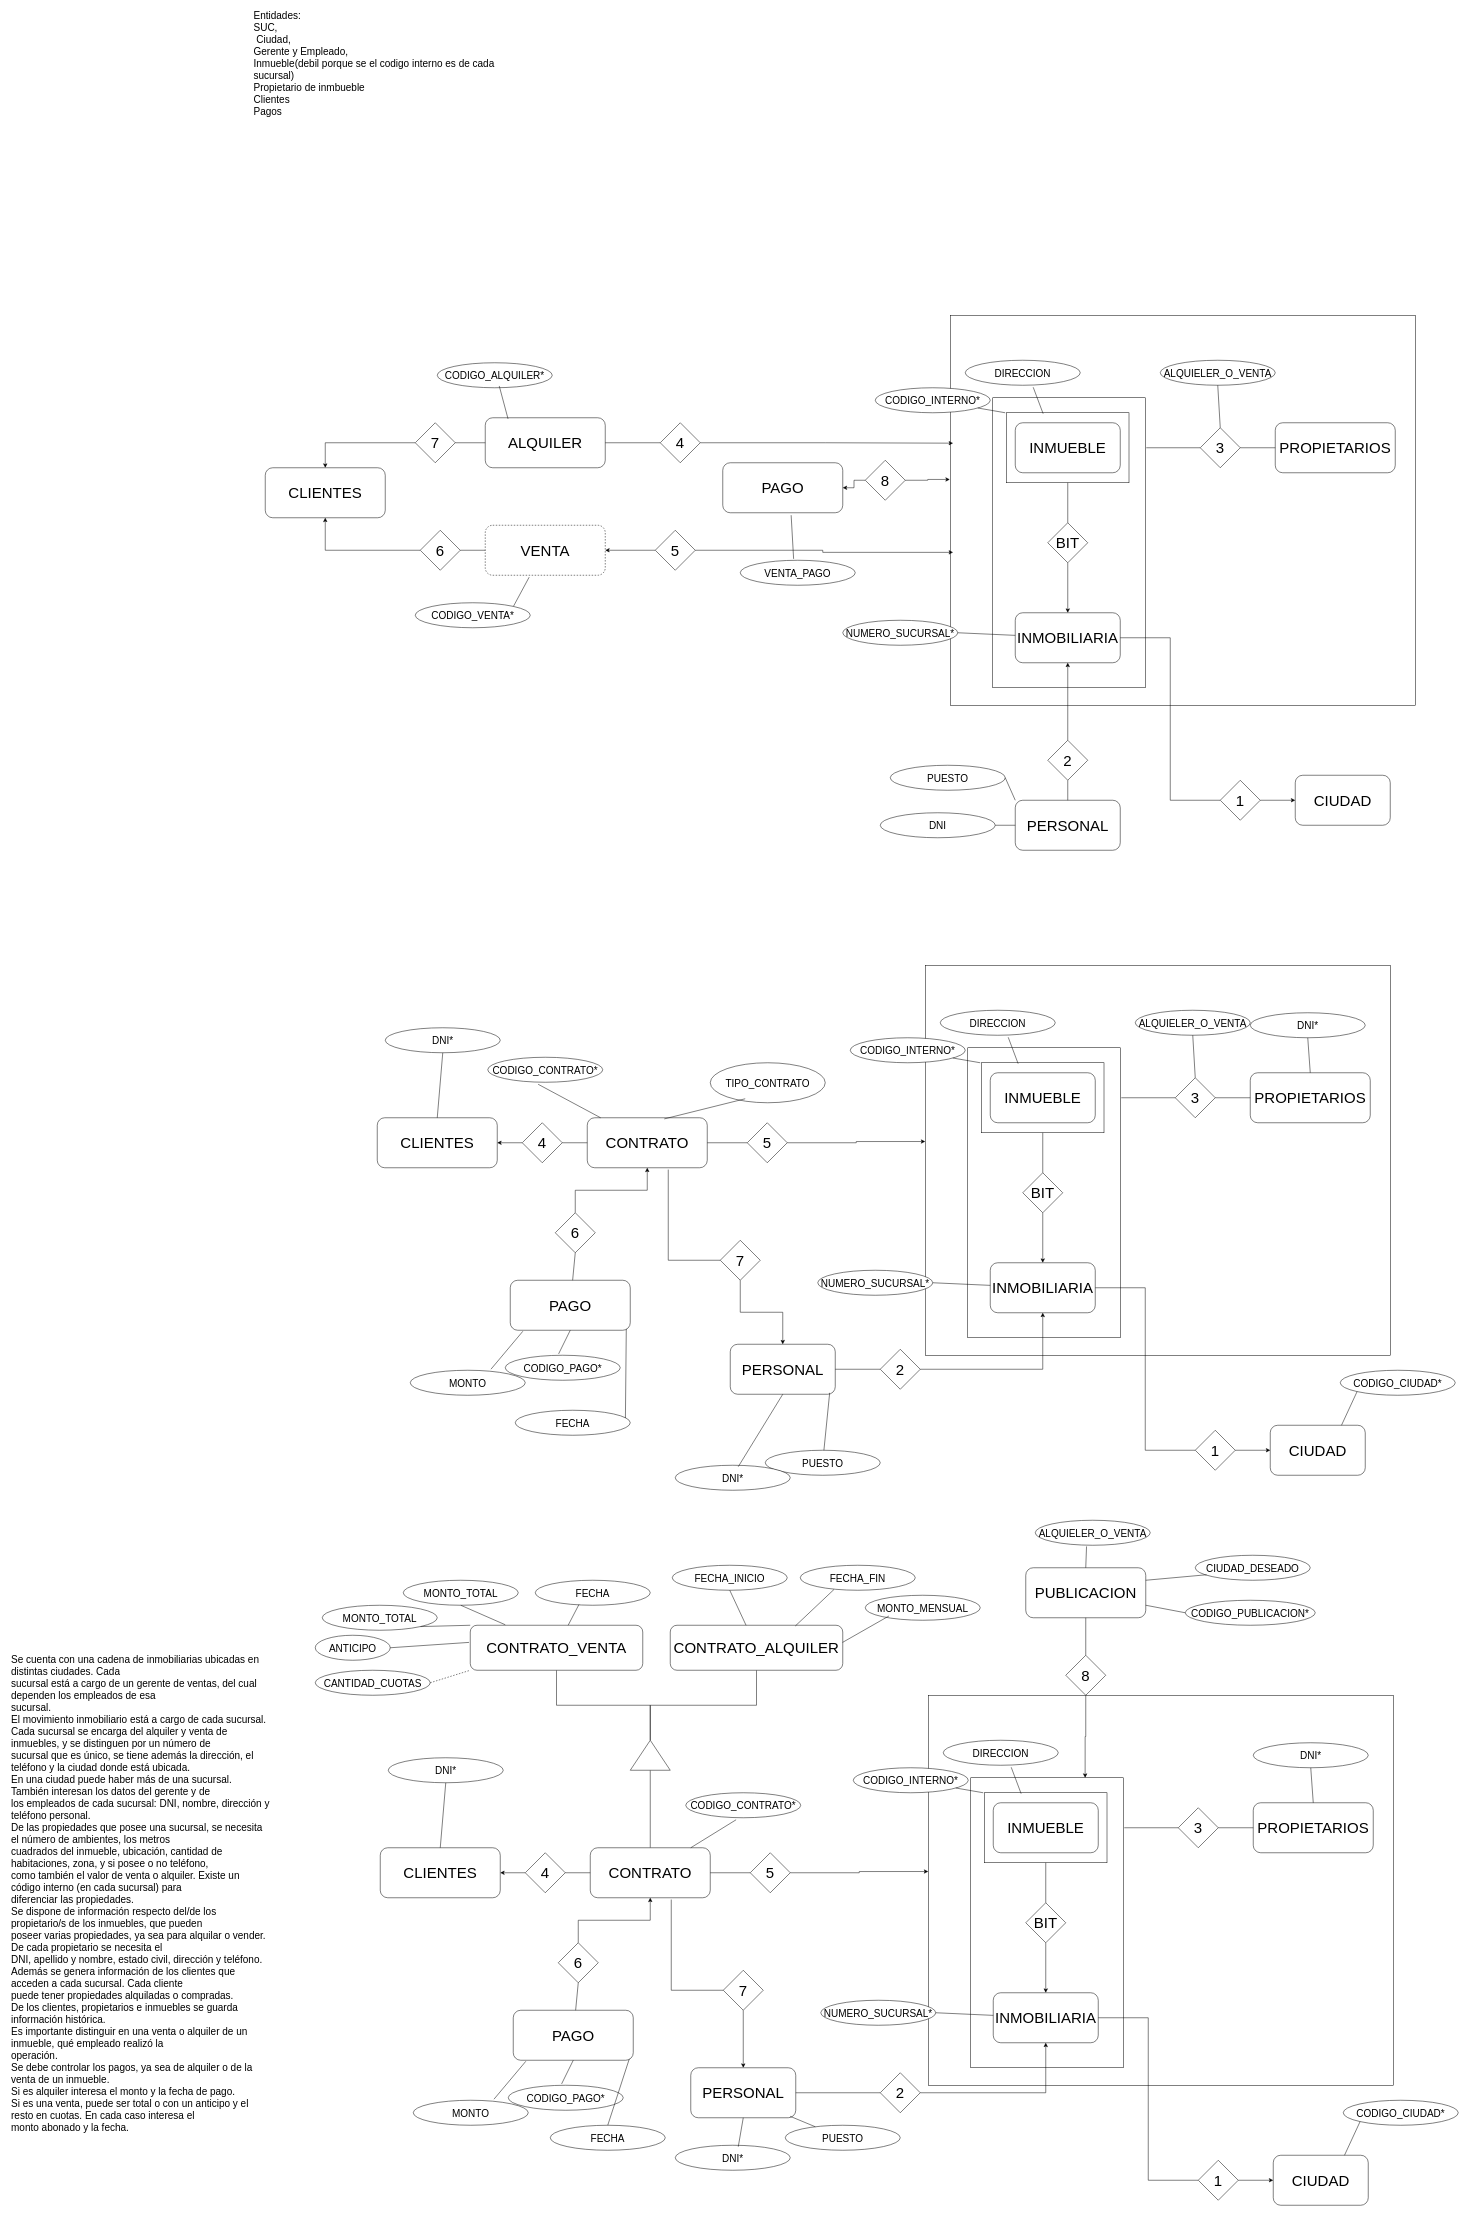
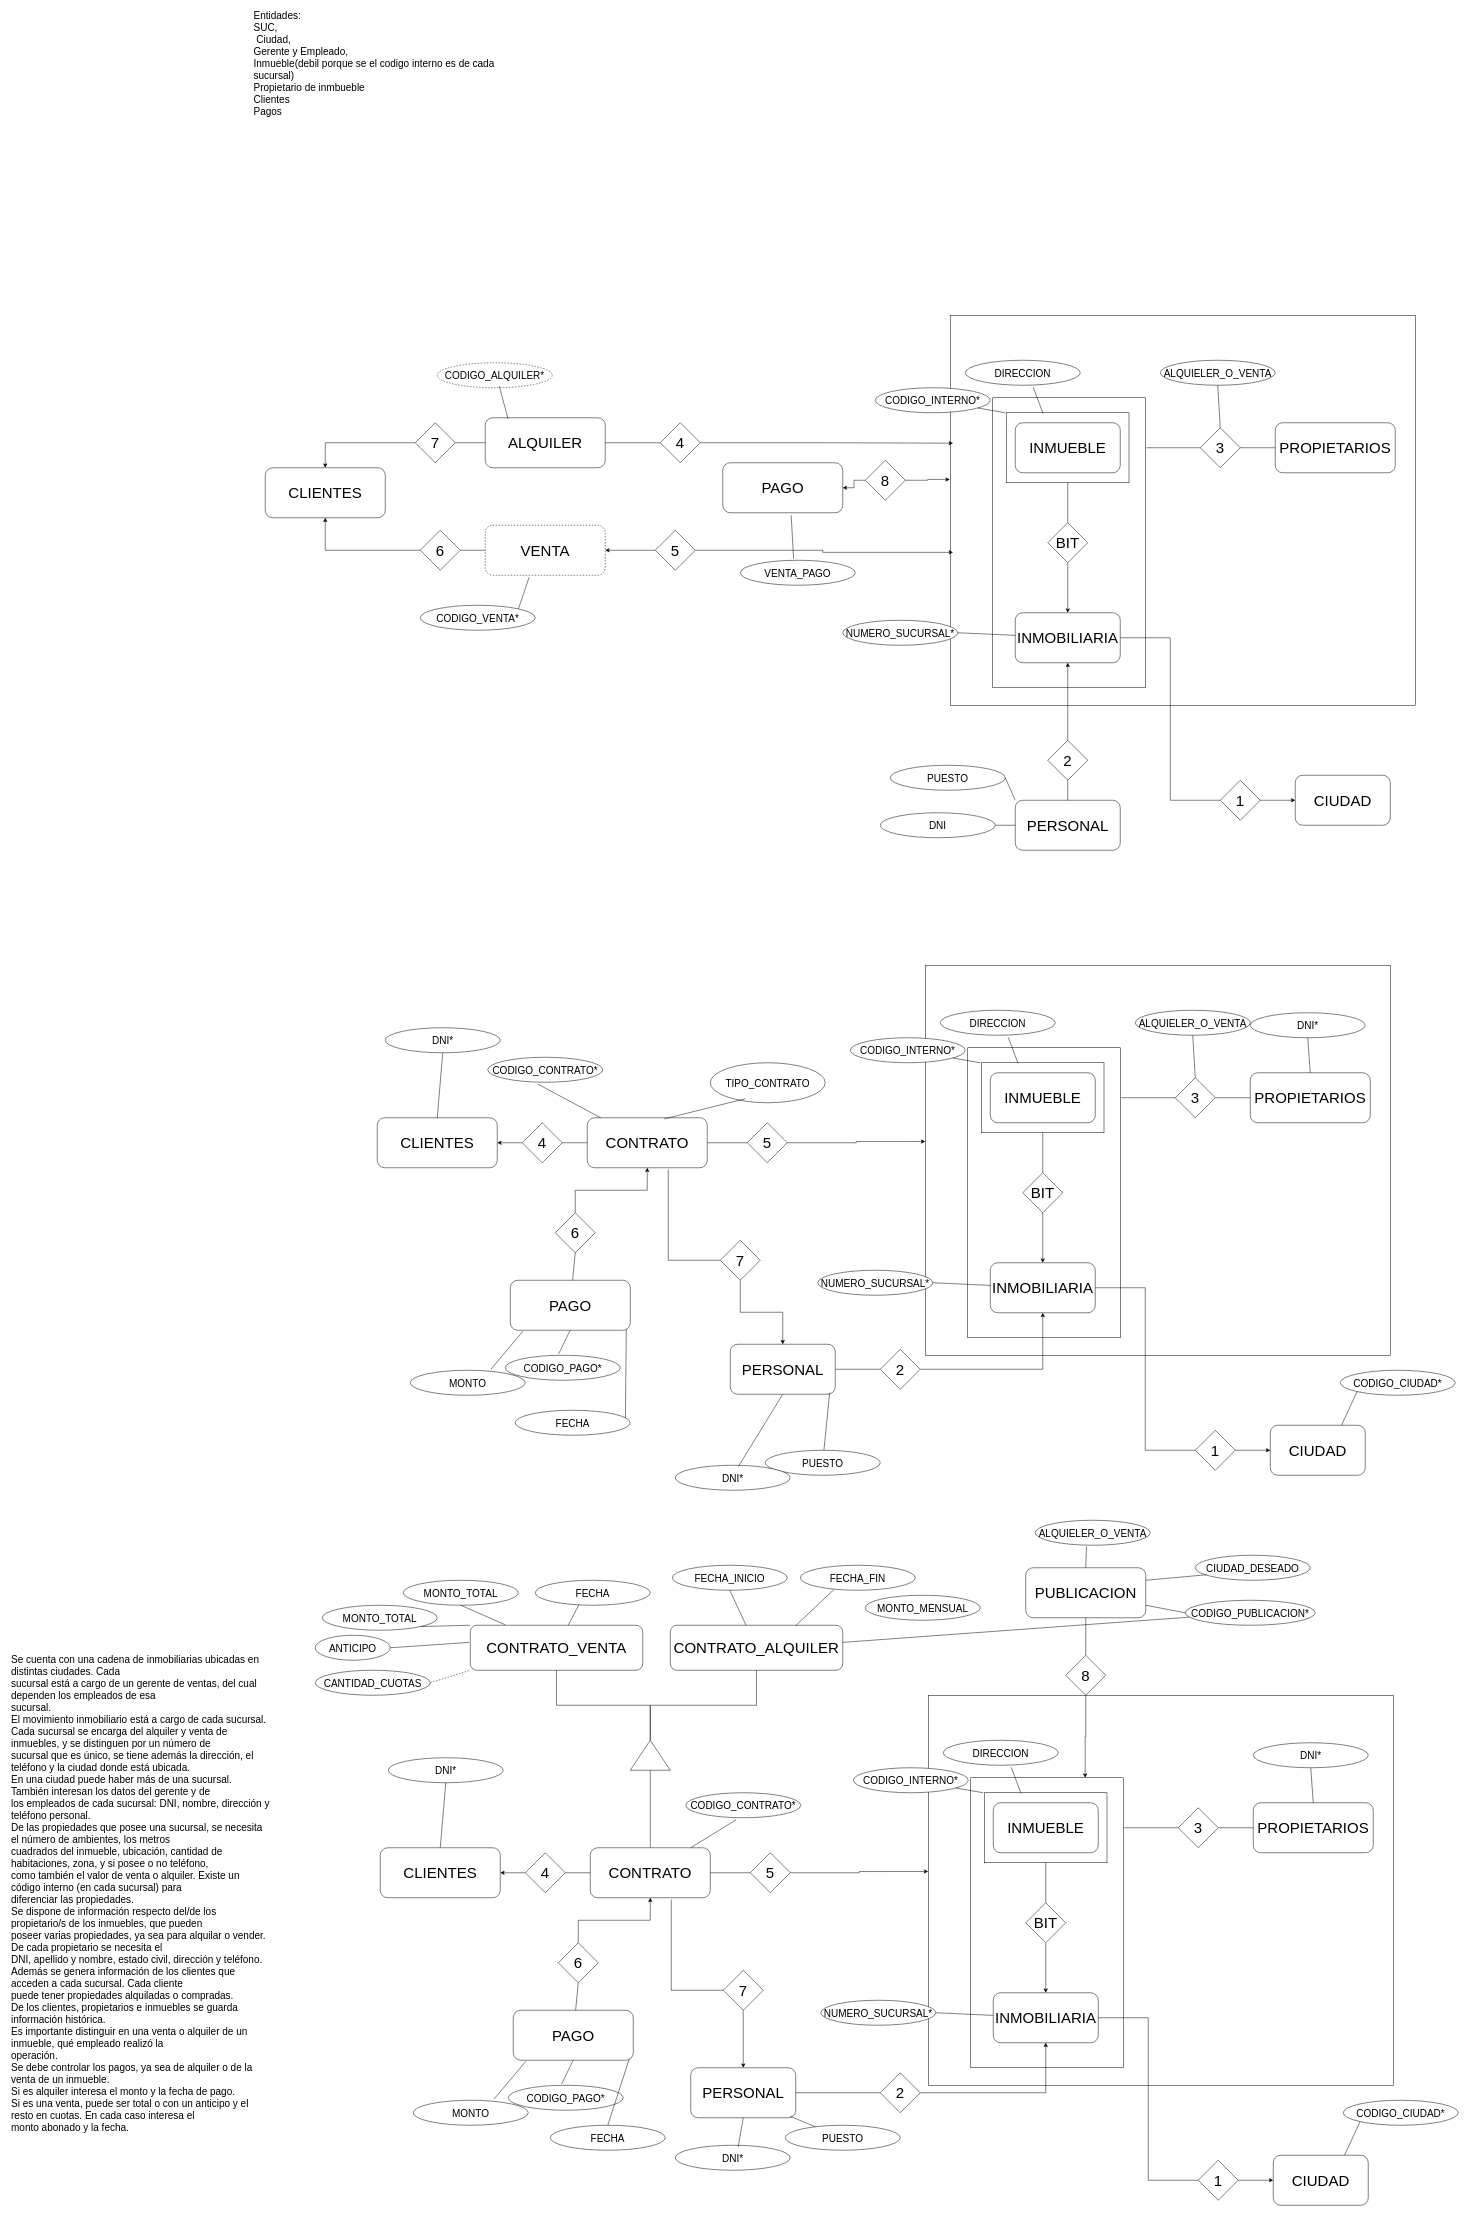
(495, 375) -> (495, 375)
(473, 615) -> (478, 618)
(865, 1629) -> (1015, 1630)
